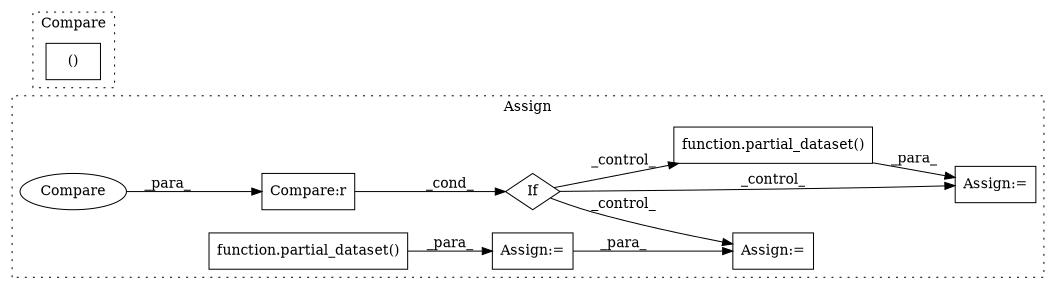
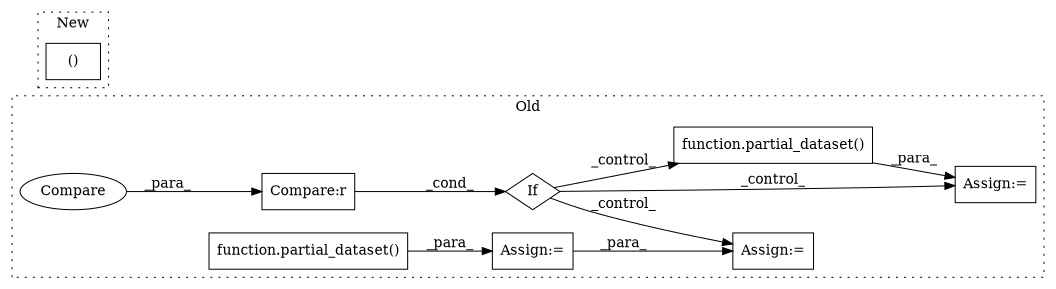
(74, 24) -> (73, 24)
(528, 107) -> (528, 107)
